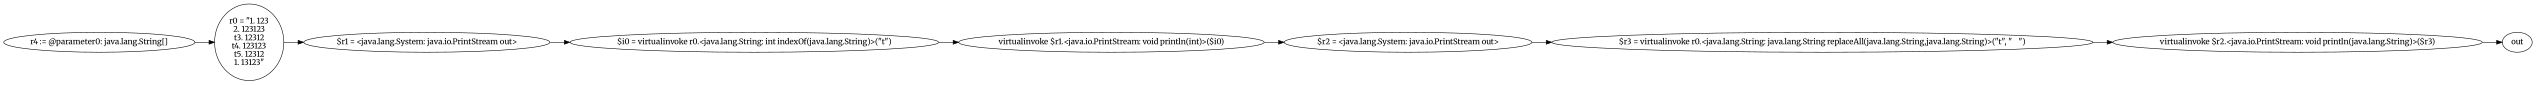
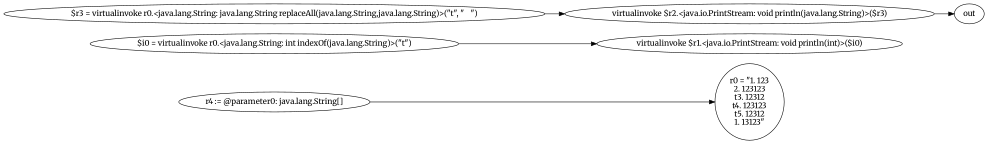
(427, 42) -> none
(1408, 42) -> none
